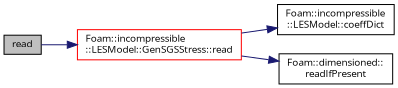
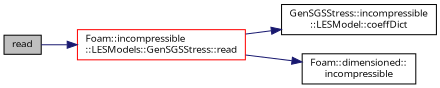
(336, 20) -> (359, 20)
(159, 45) -> (161, 45)
(336, 69) -> (359, 69)
